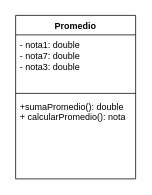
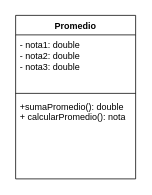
(53, 56) -> (53, 56)
